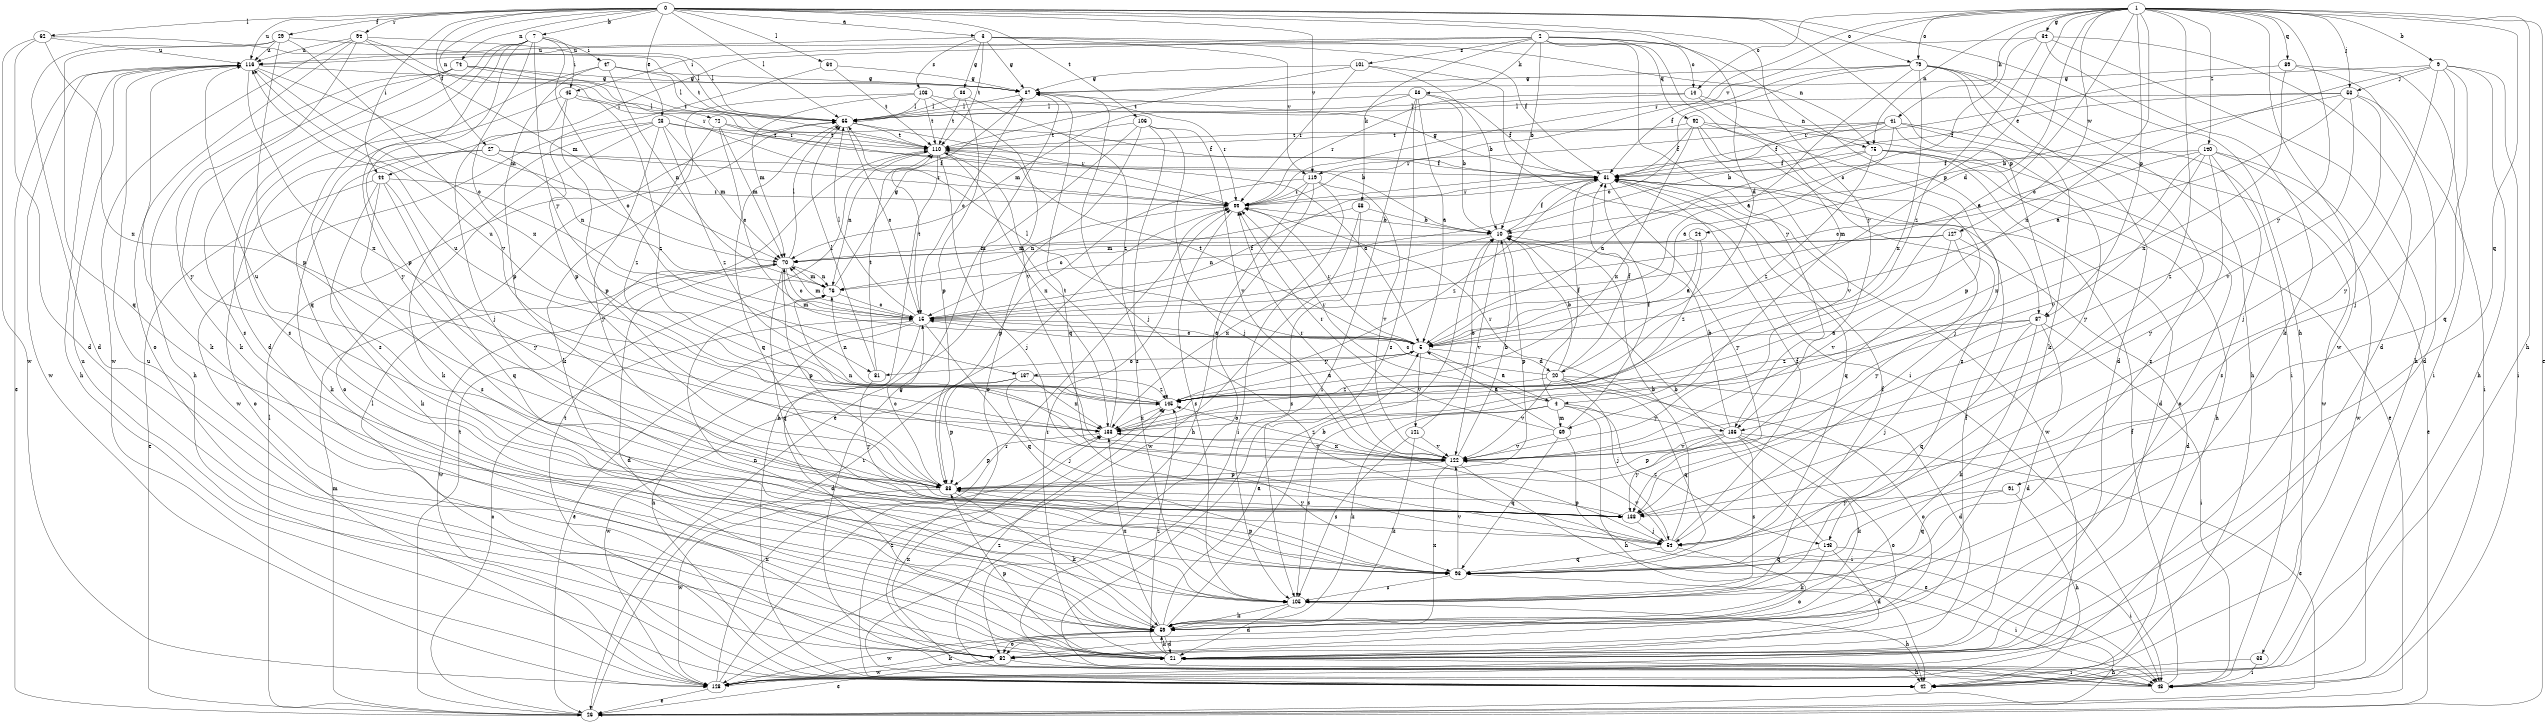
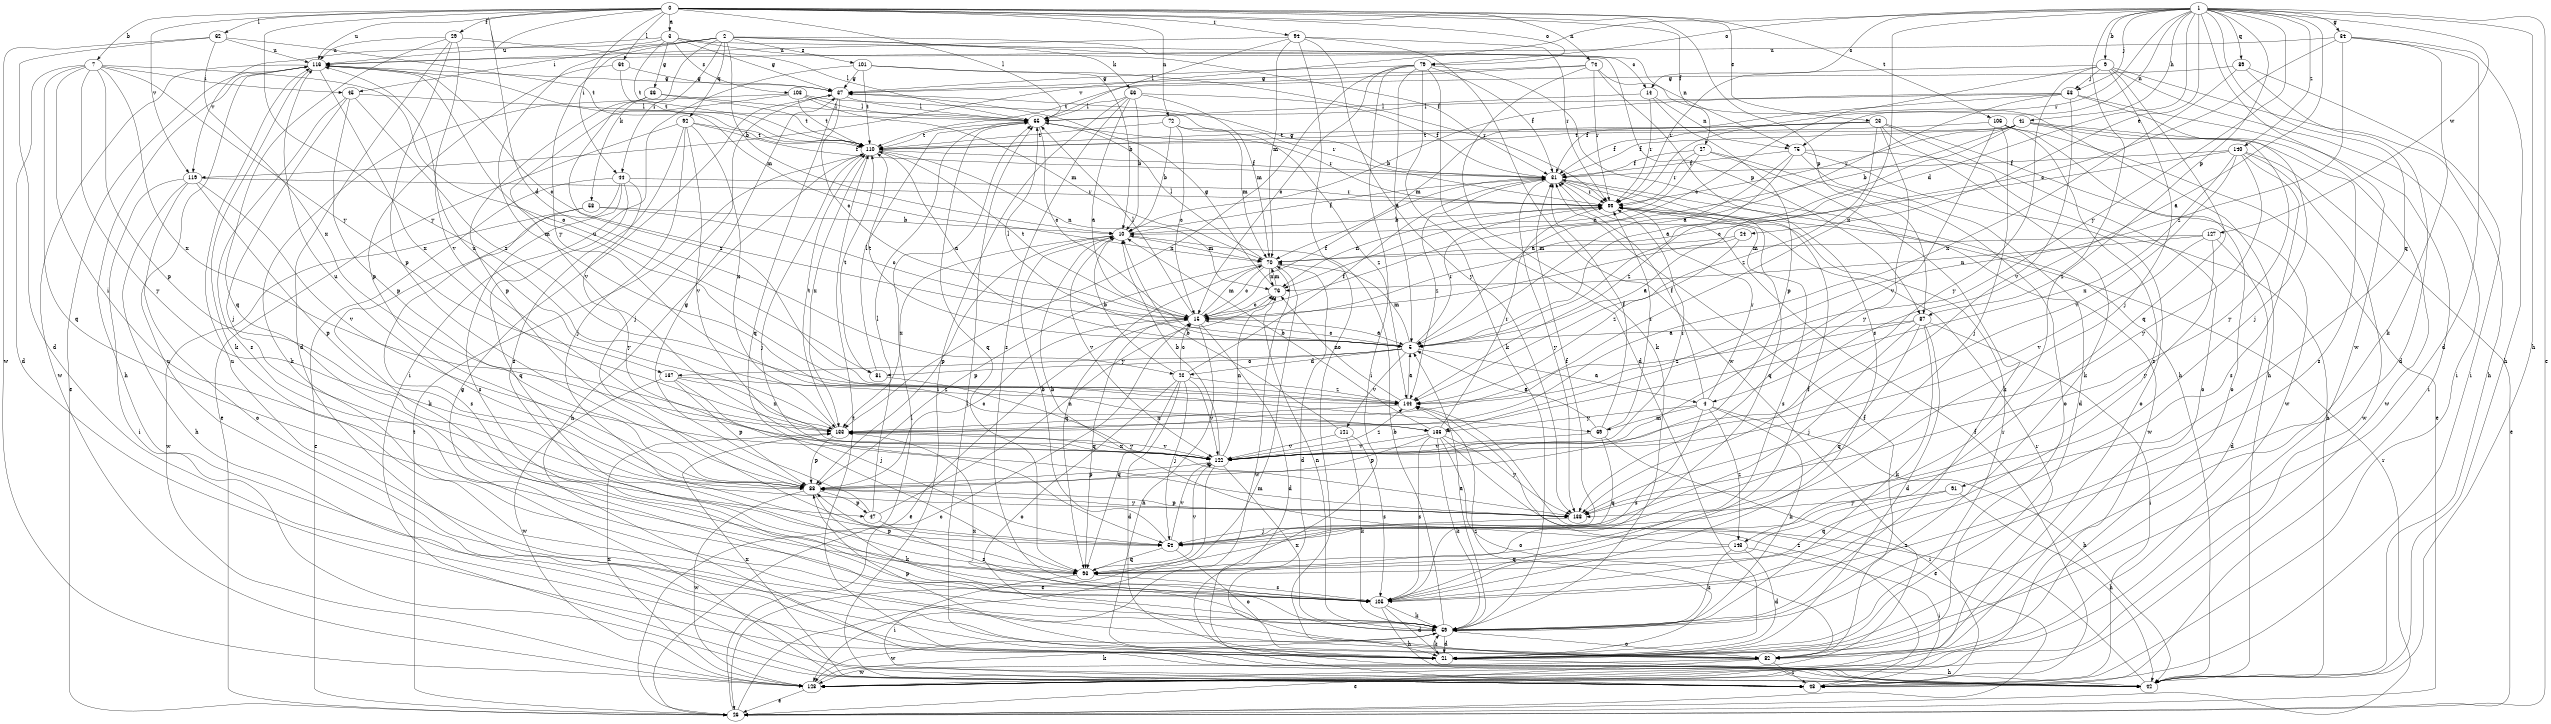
(576, 351) -> (849, 501)
(1169, 404) -> (1408, 404)
(2259, 659) -> none
